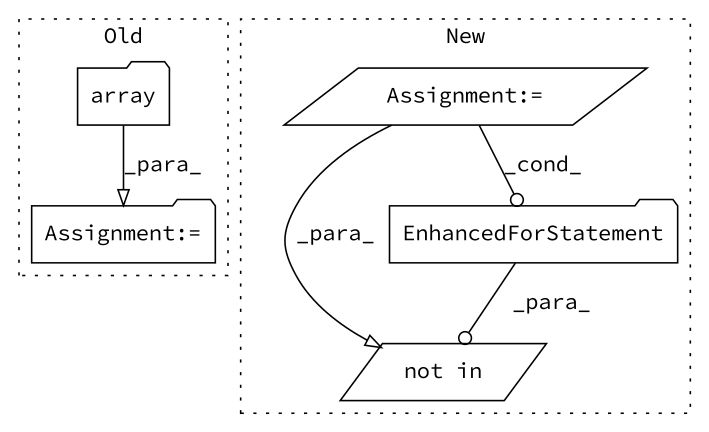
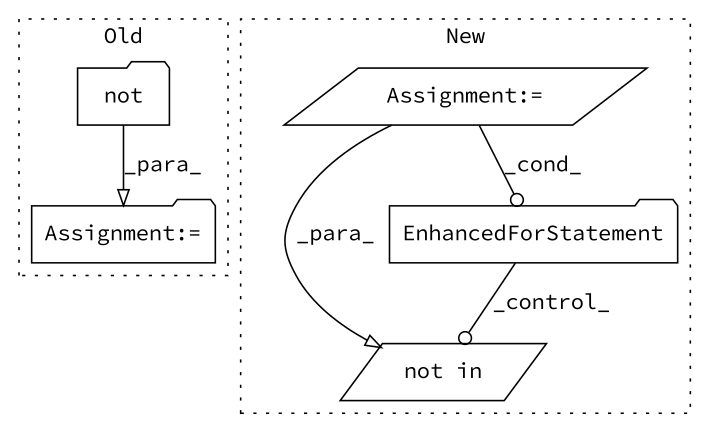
(124, 97) -> (124, 97)
(552, 303) -> (552, 303)
